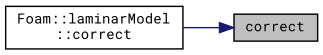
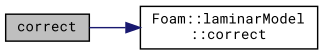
(201, 28) -> (108, 28)
